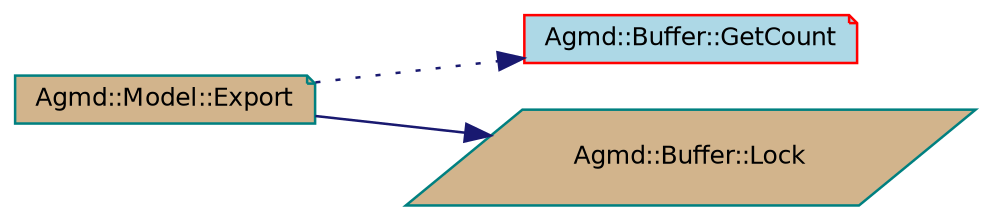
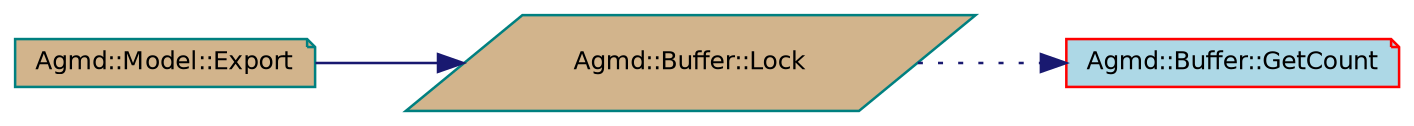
(407, 72) -> (979, 63)
